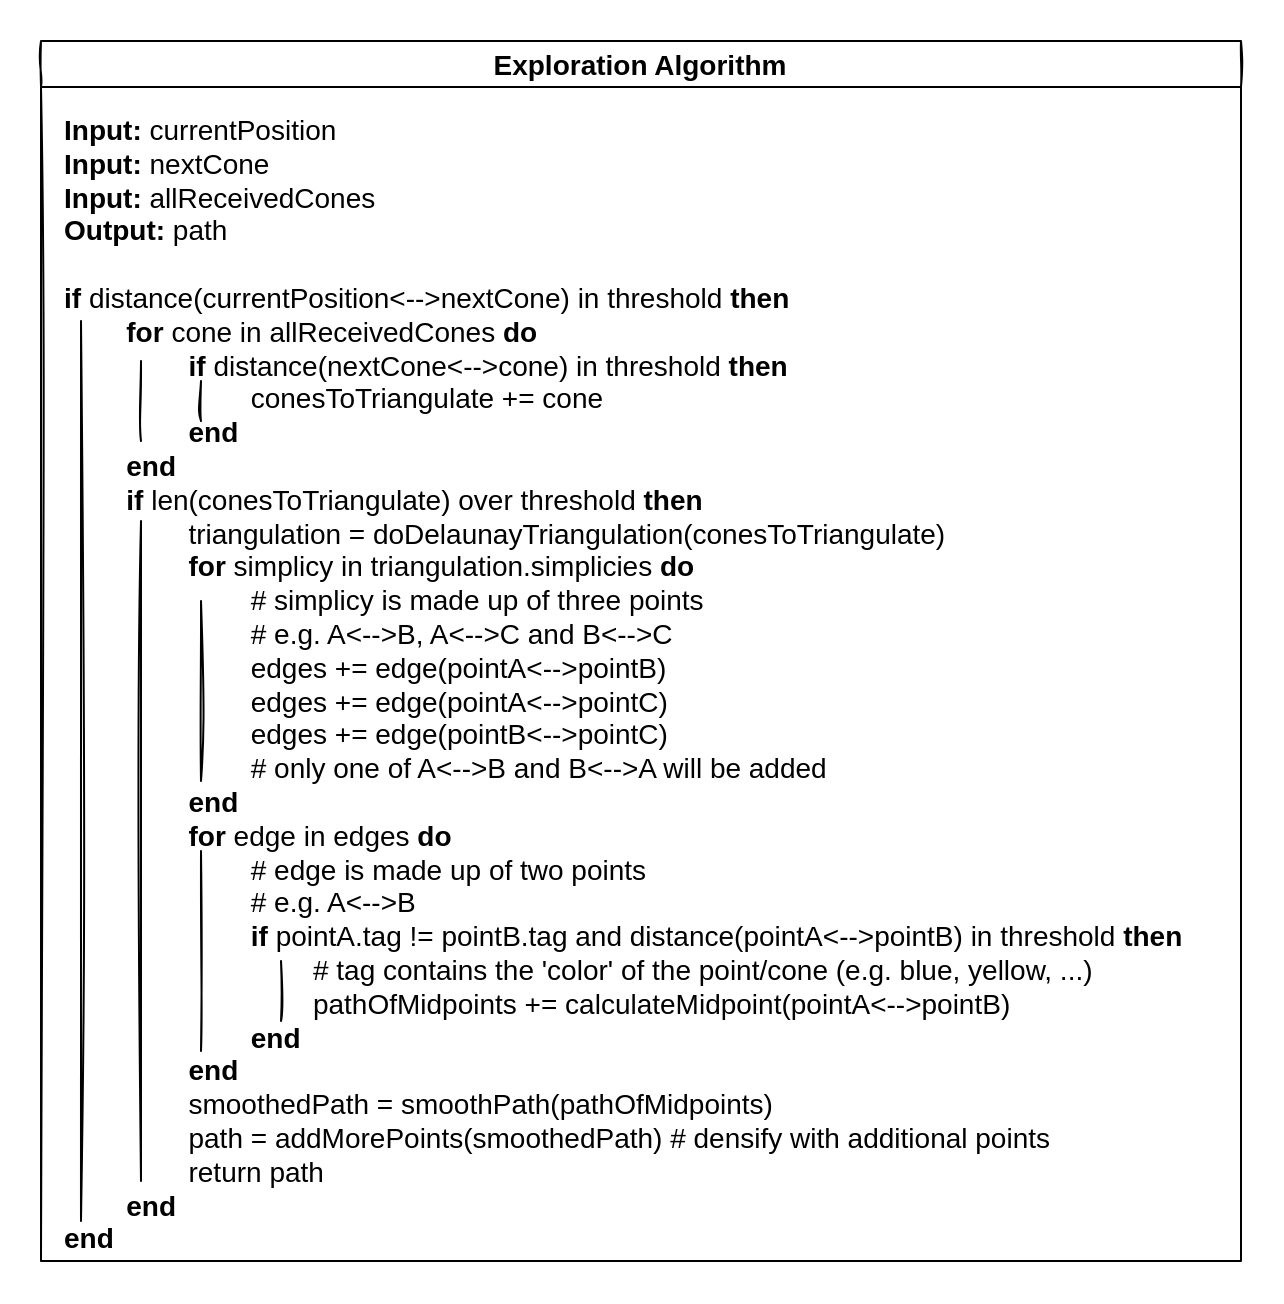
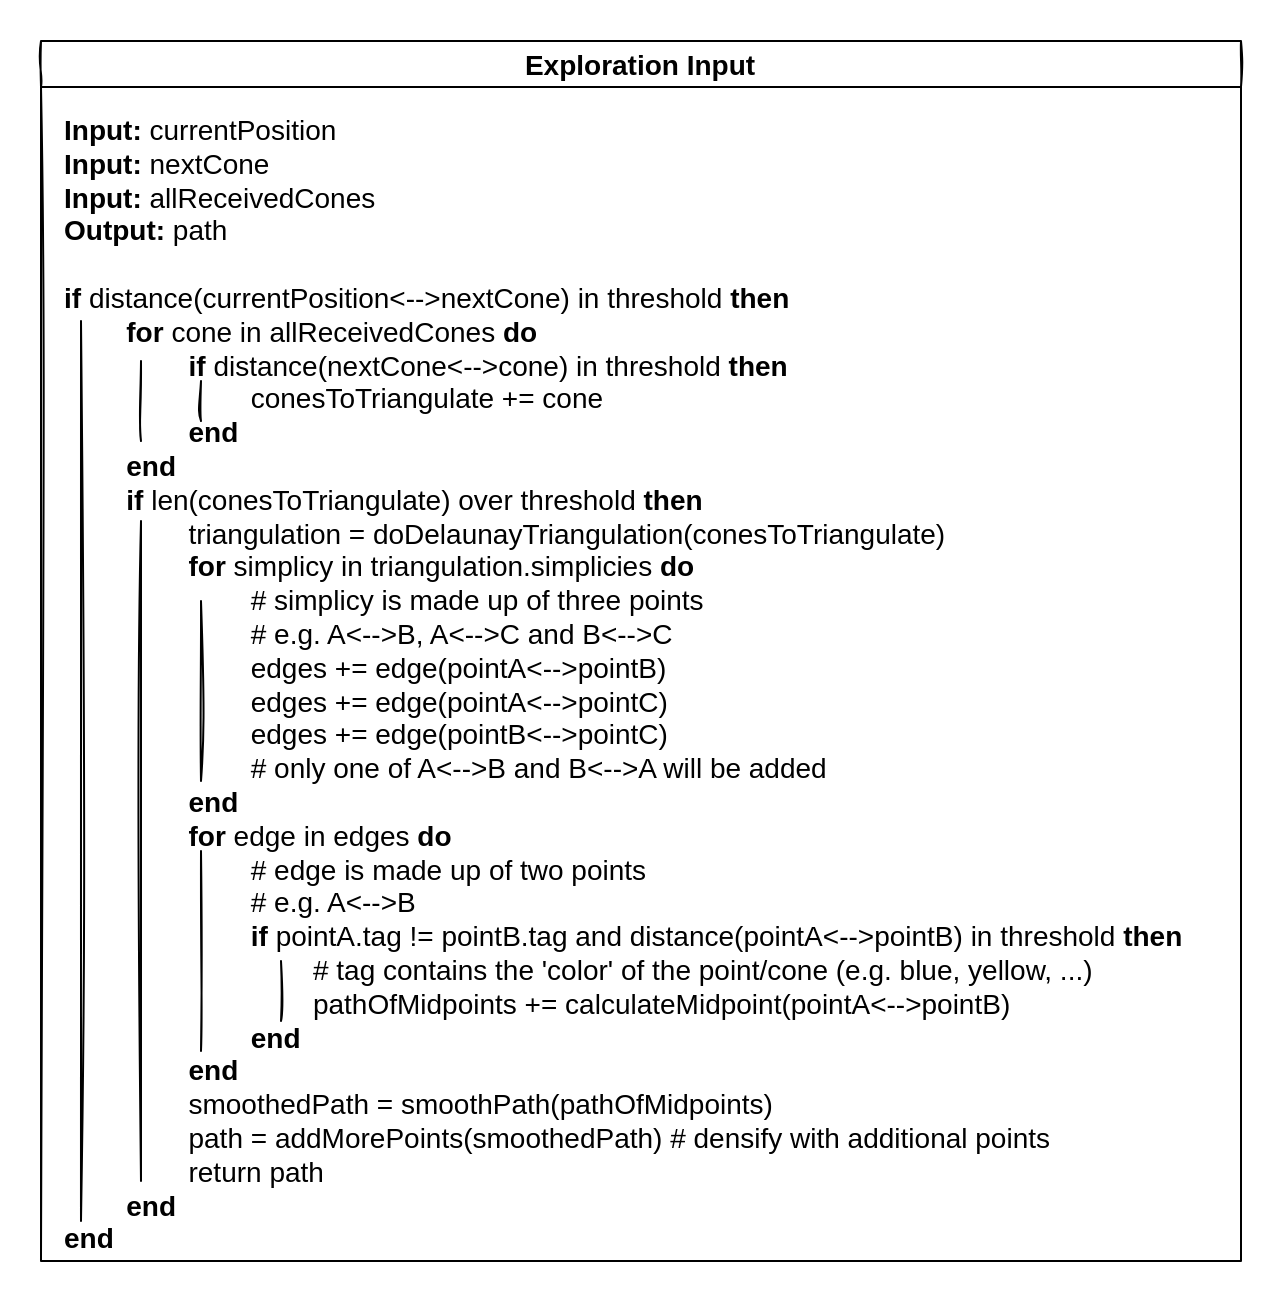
(640, 66) -> (640, 66)
